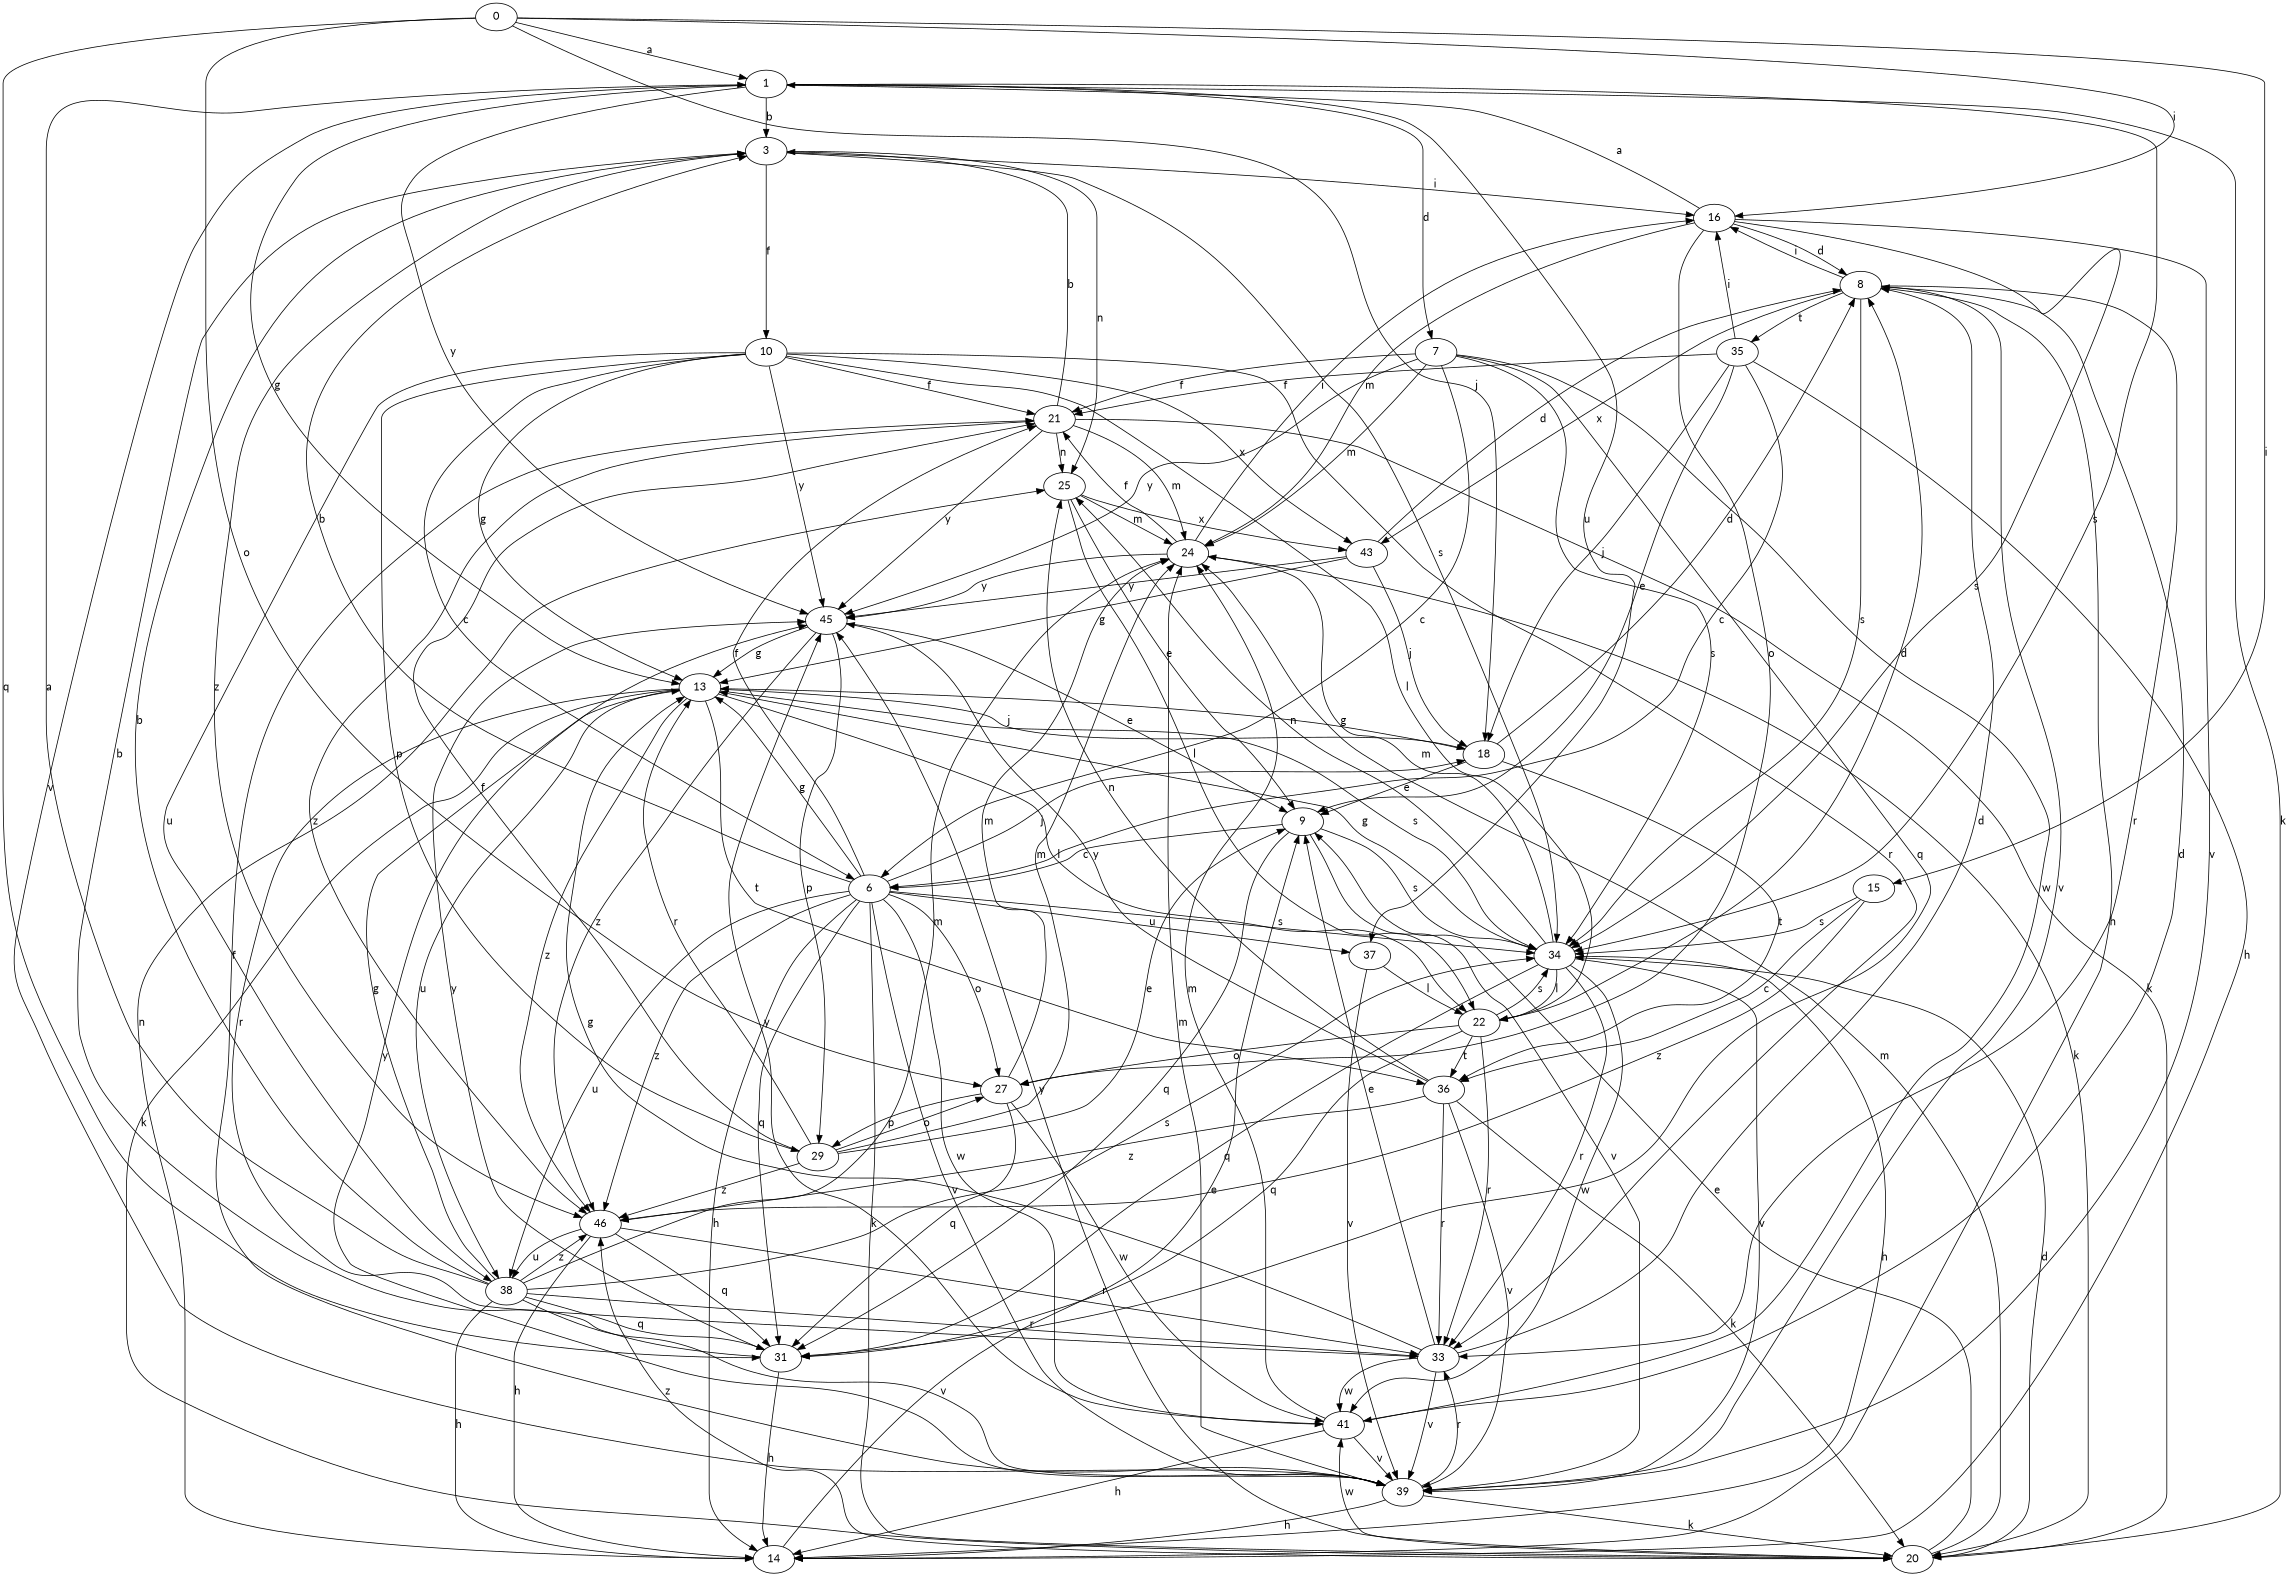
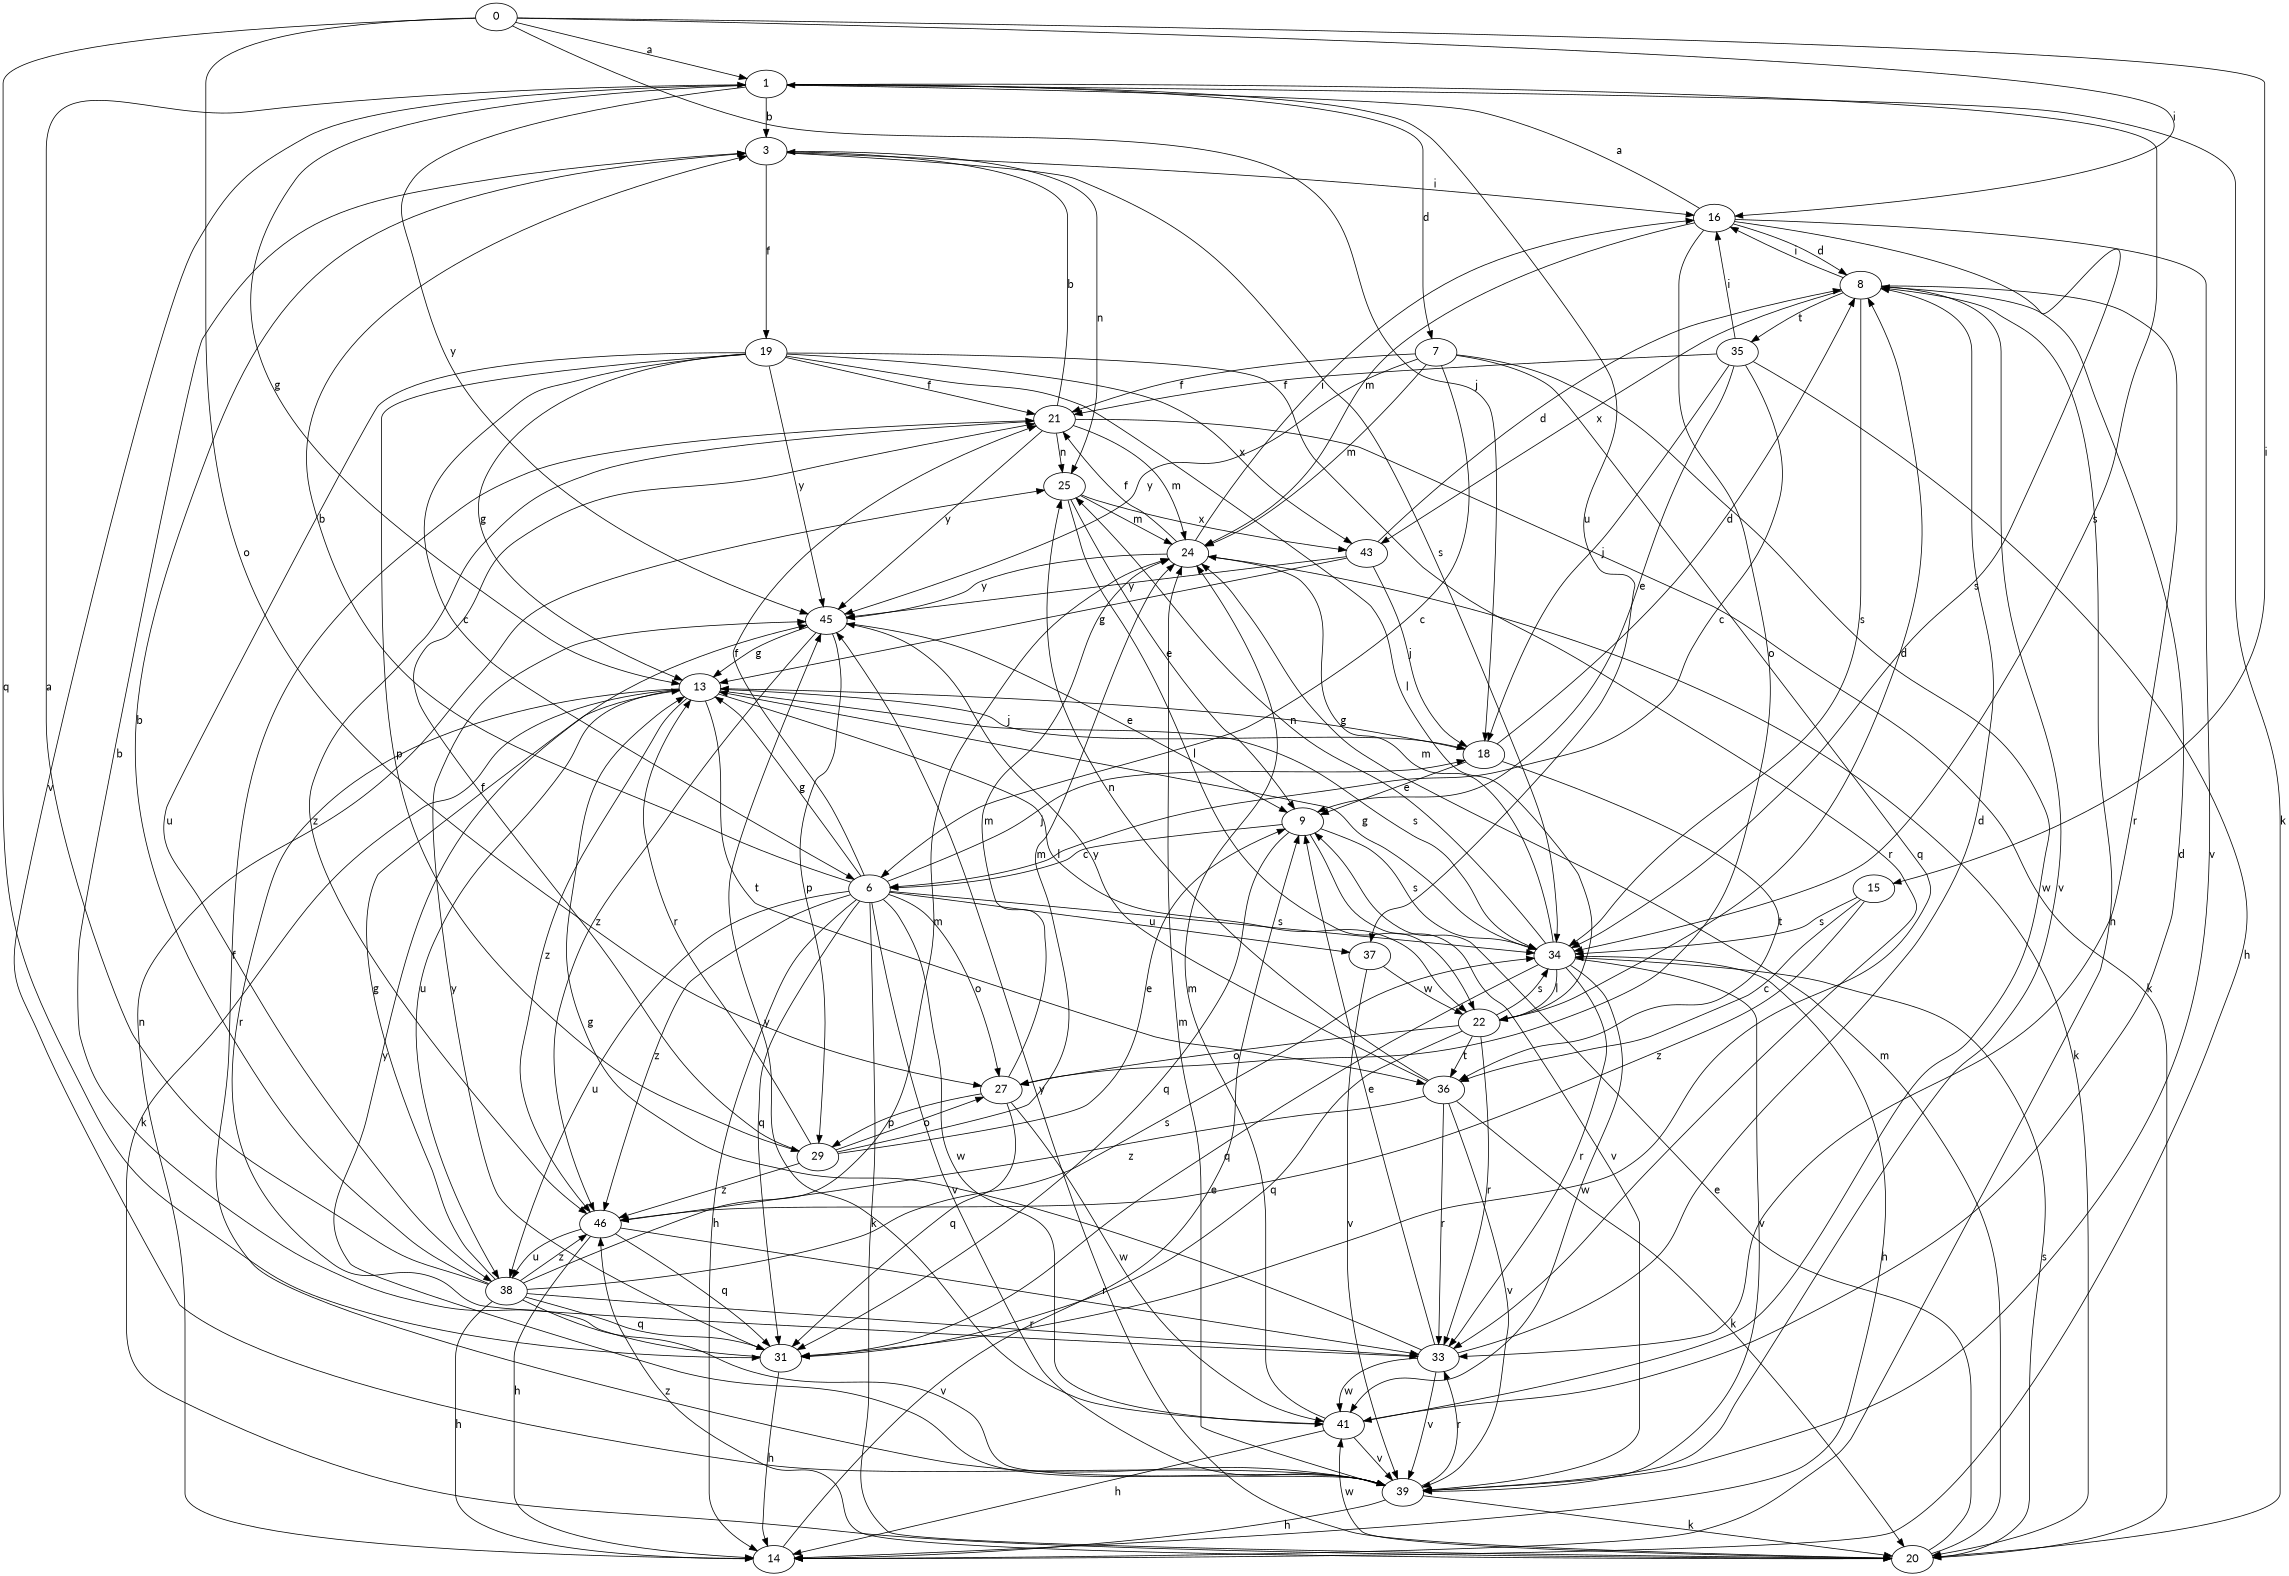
(766, 352) -> (766, 352)
(1679, 598) -> none
(221, 601) -> none
(1428, 989) -> (1428, 989)
(2045, 1258) -> (2045, 1258)
